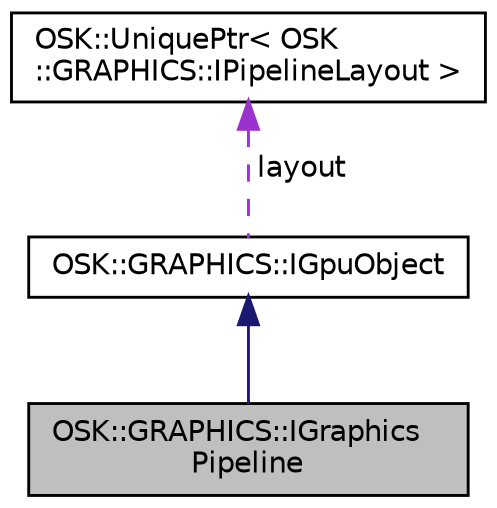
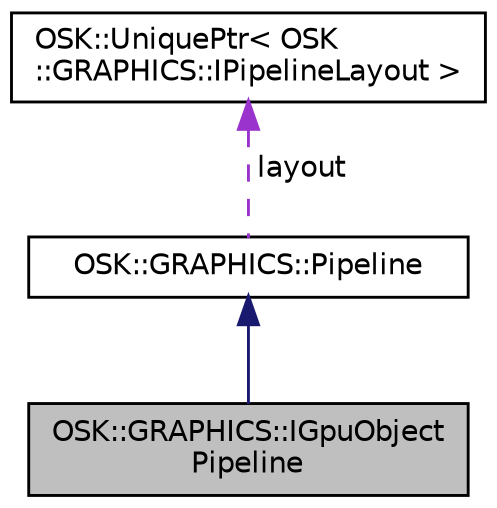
(248, 267) -> (248, 267)
(248, 450) -> (248, 450)
